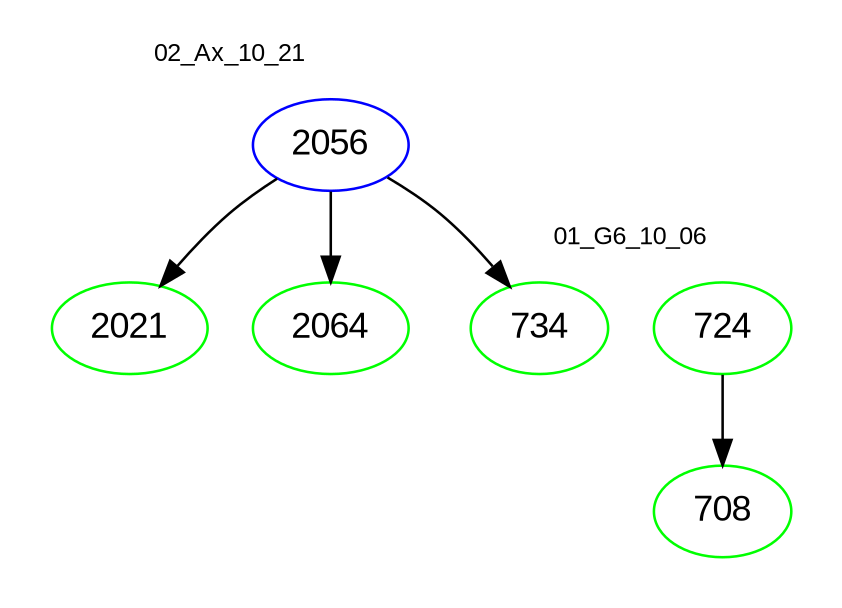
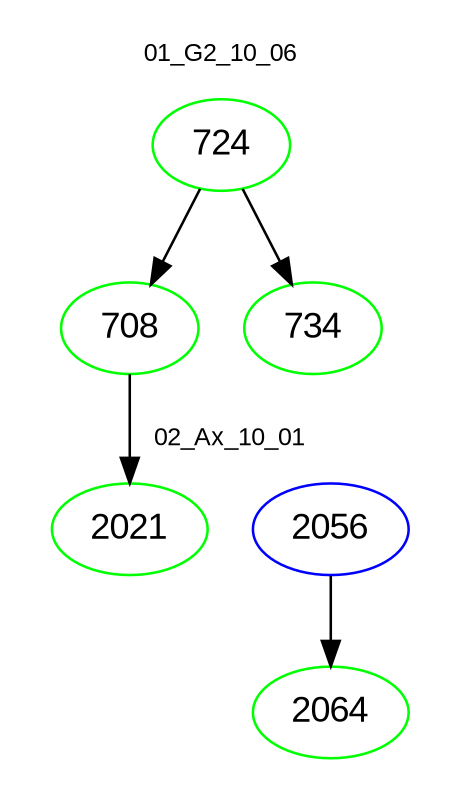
(230, 55) -> (230, 439)
(224, 218) -> (130, 430)
(467, 238) -> (261, 225)
(631, 238) -> (221, 55)
